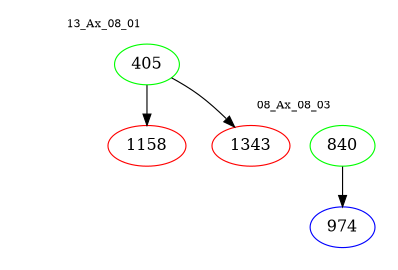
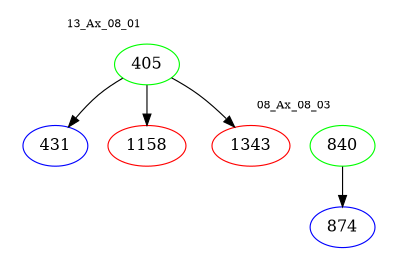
none -> (55, 146)
(343, 227) -> (343, 227)
